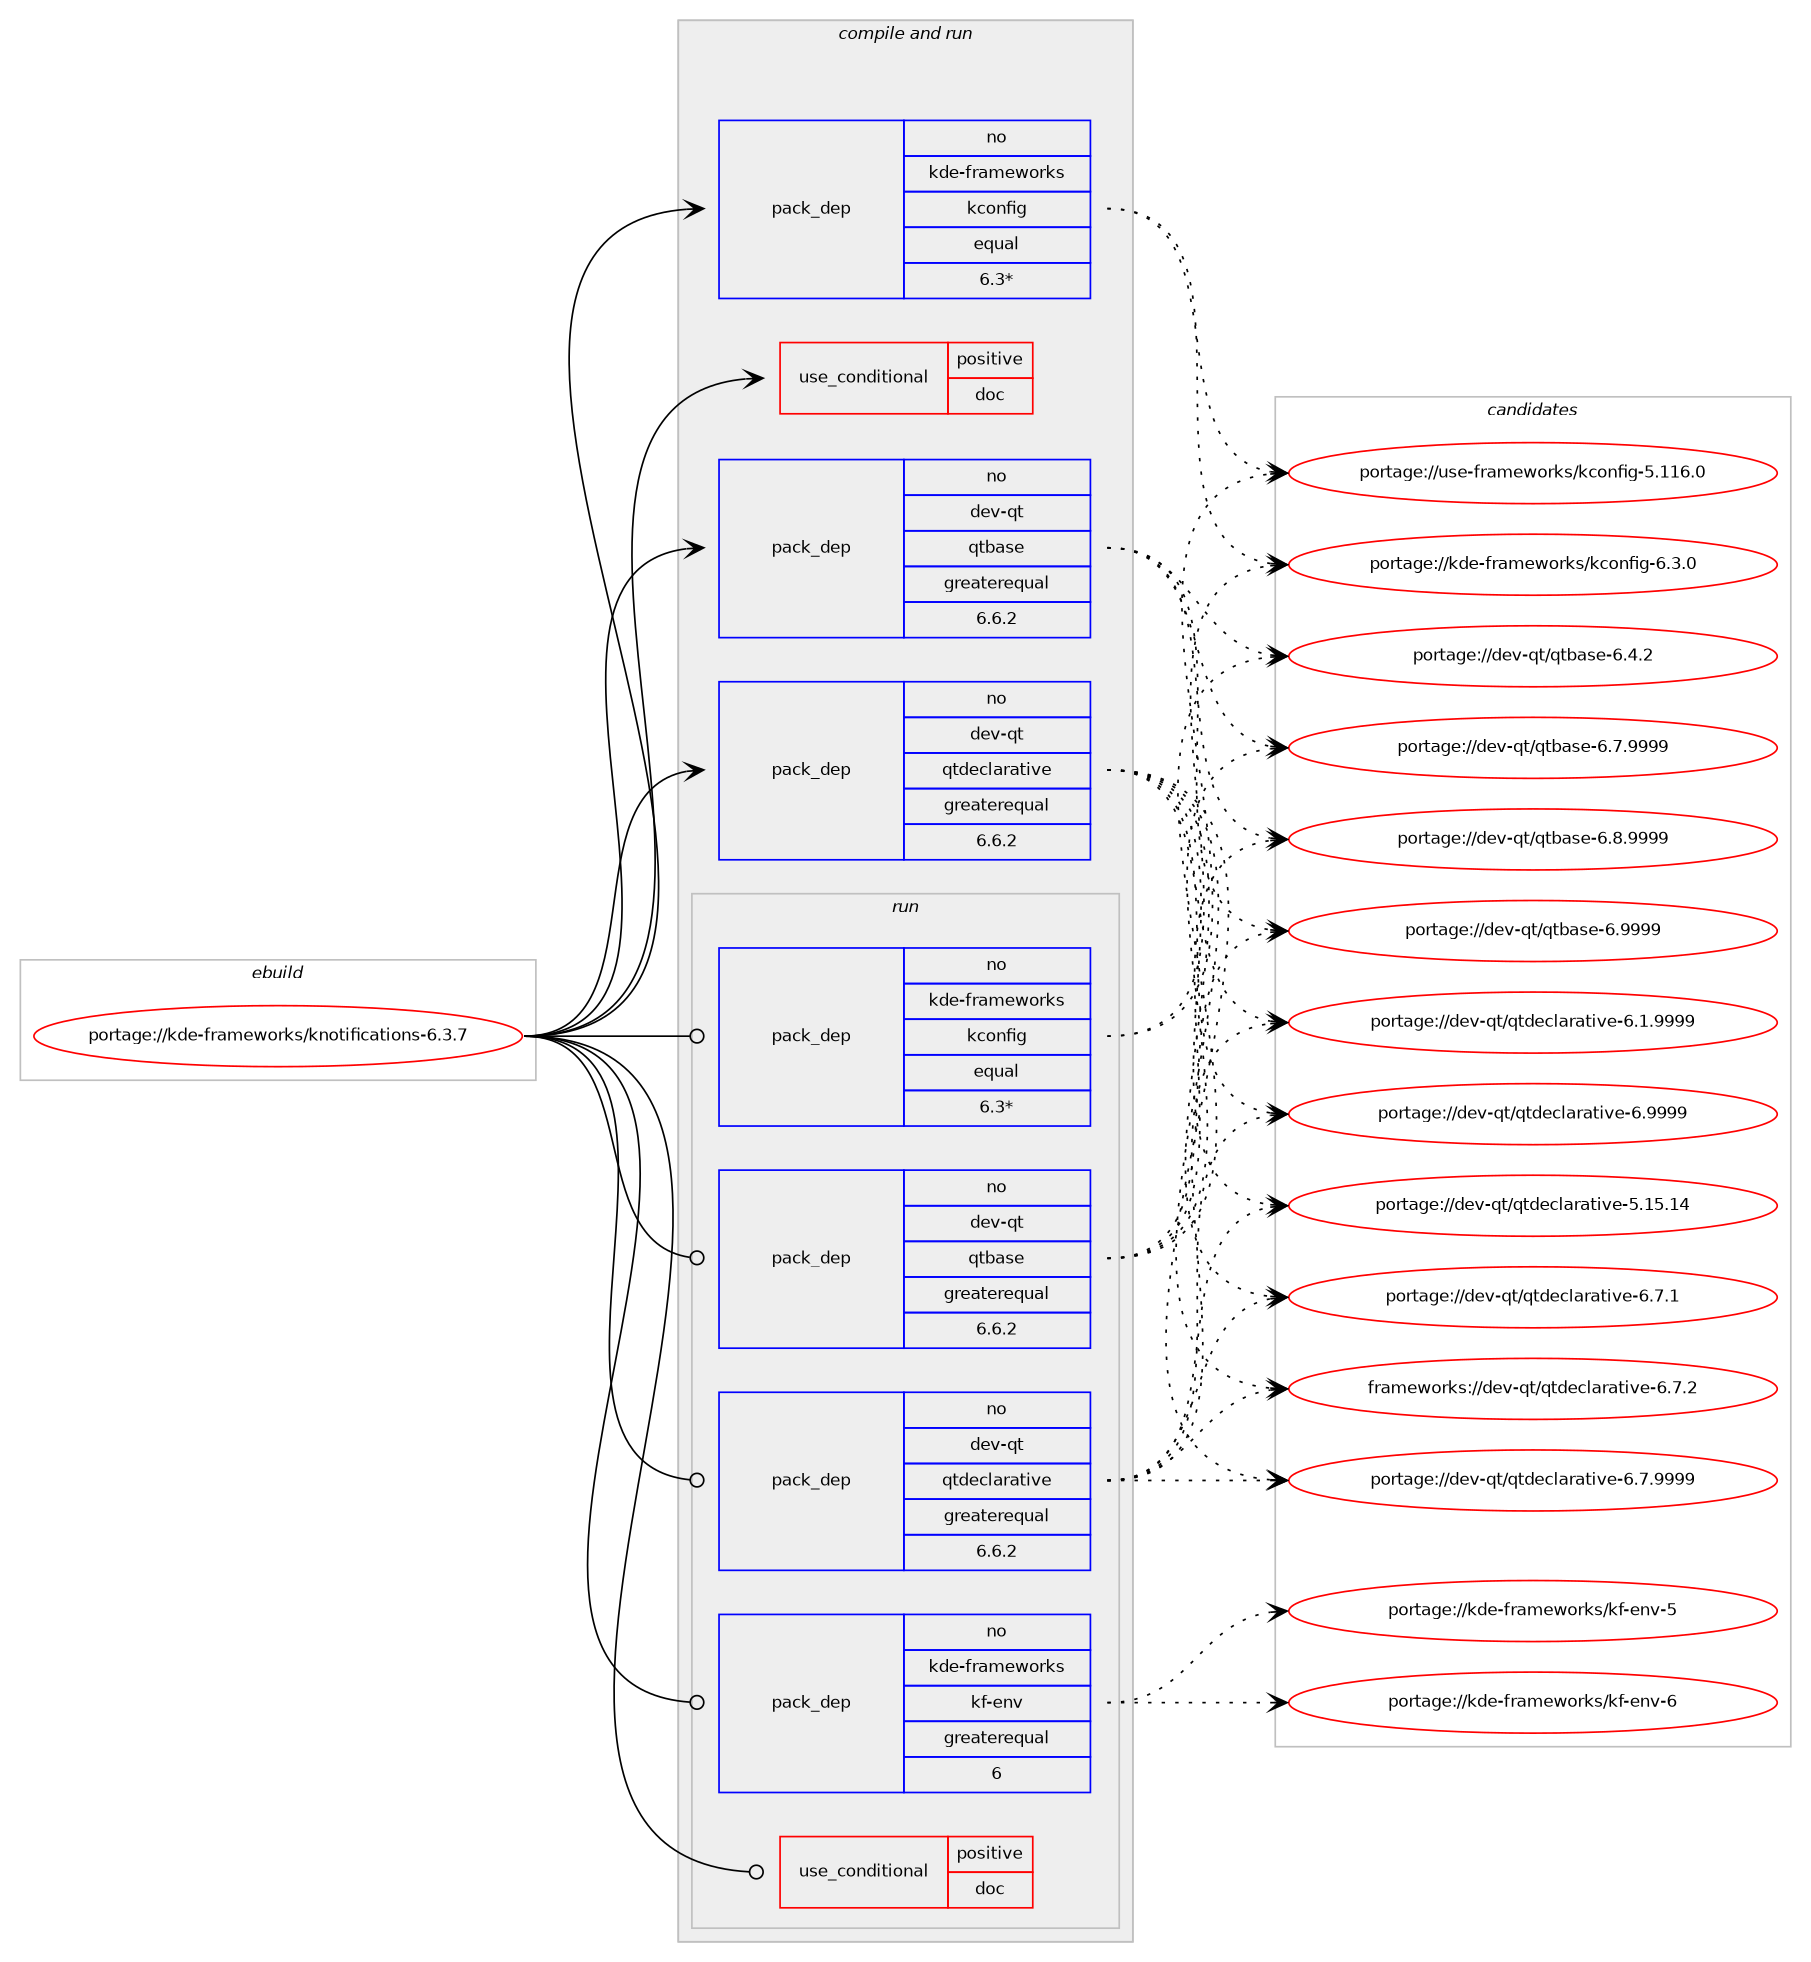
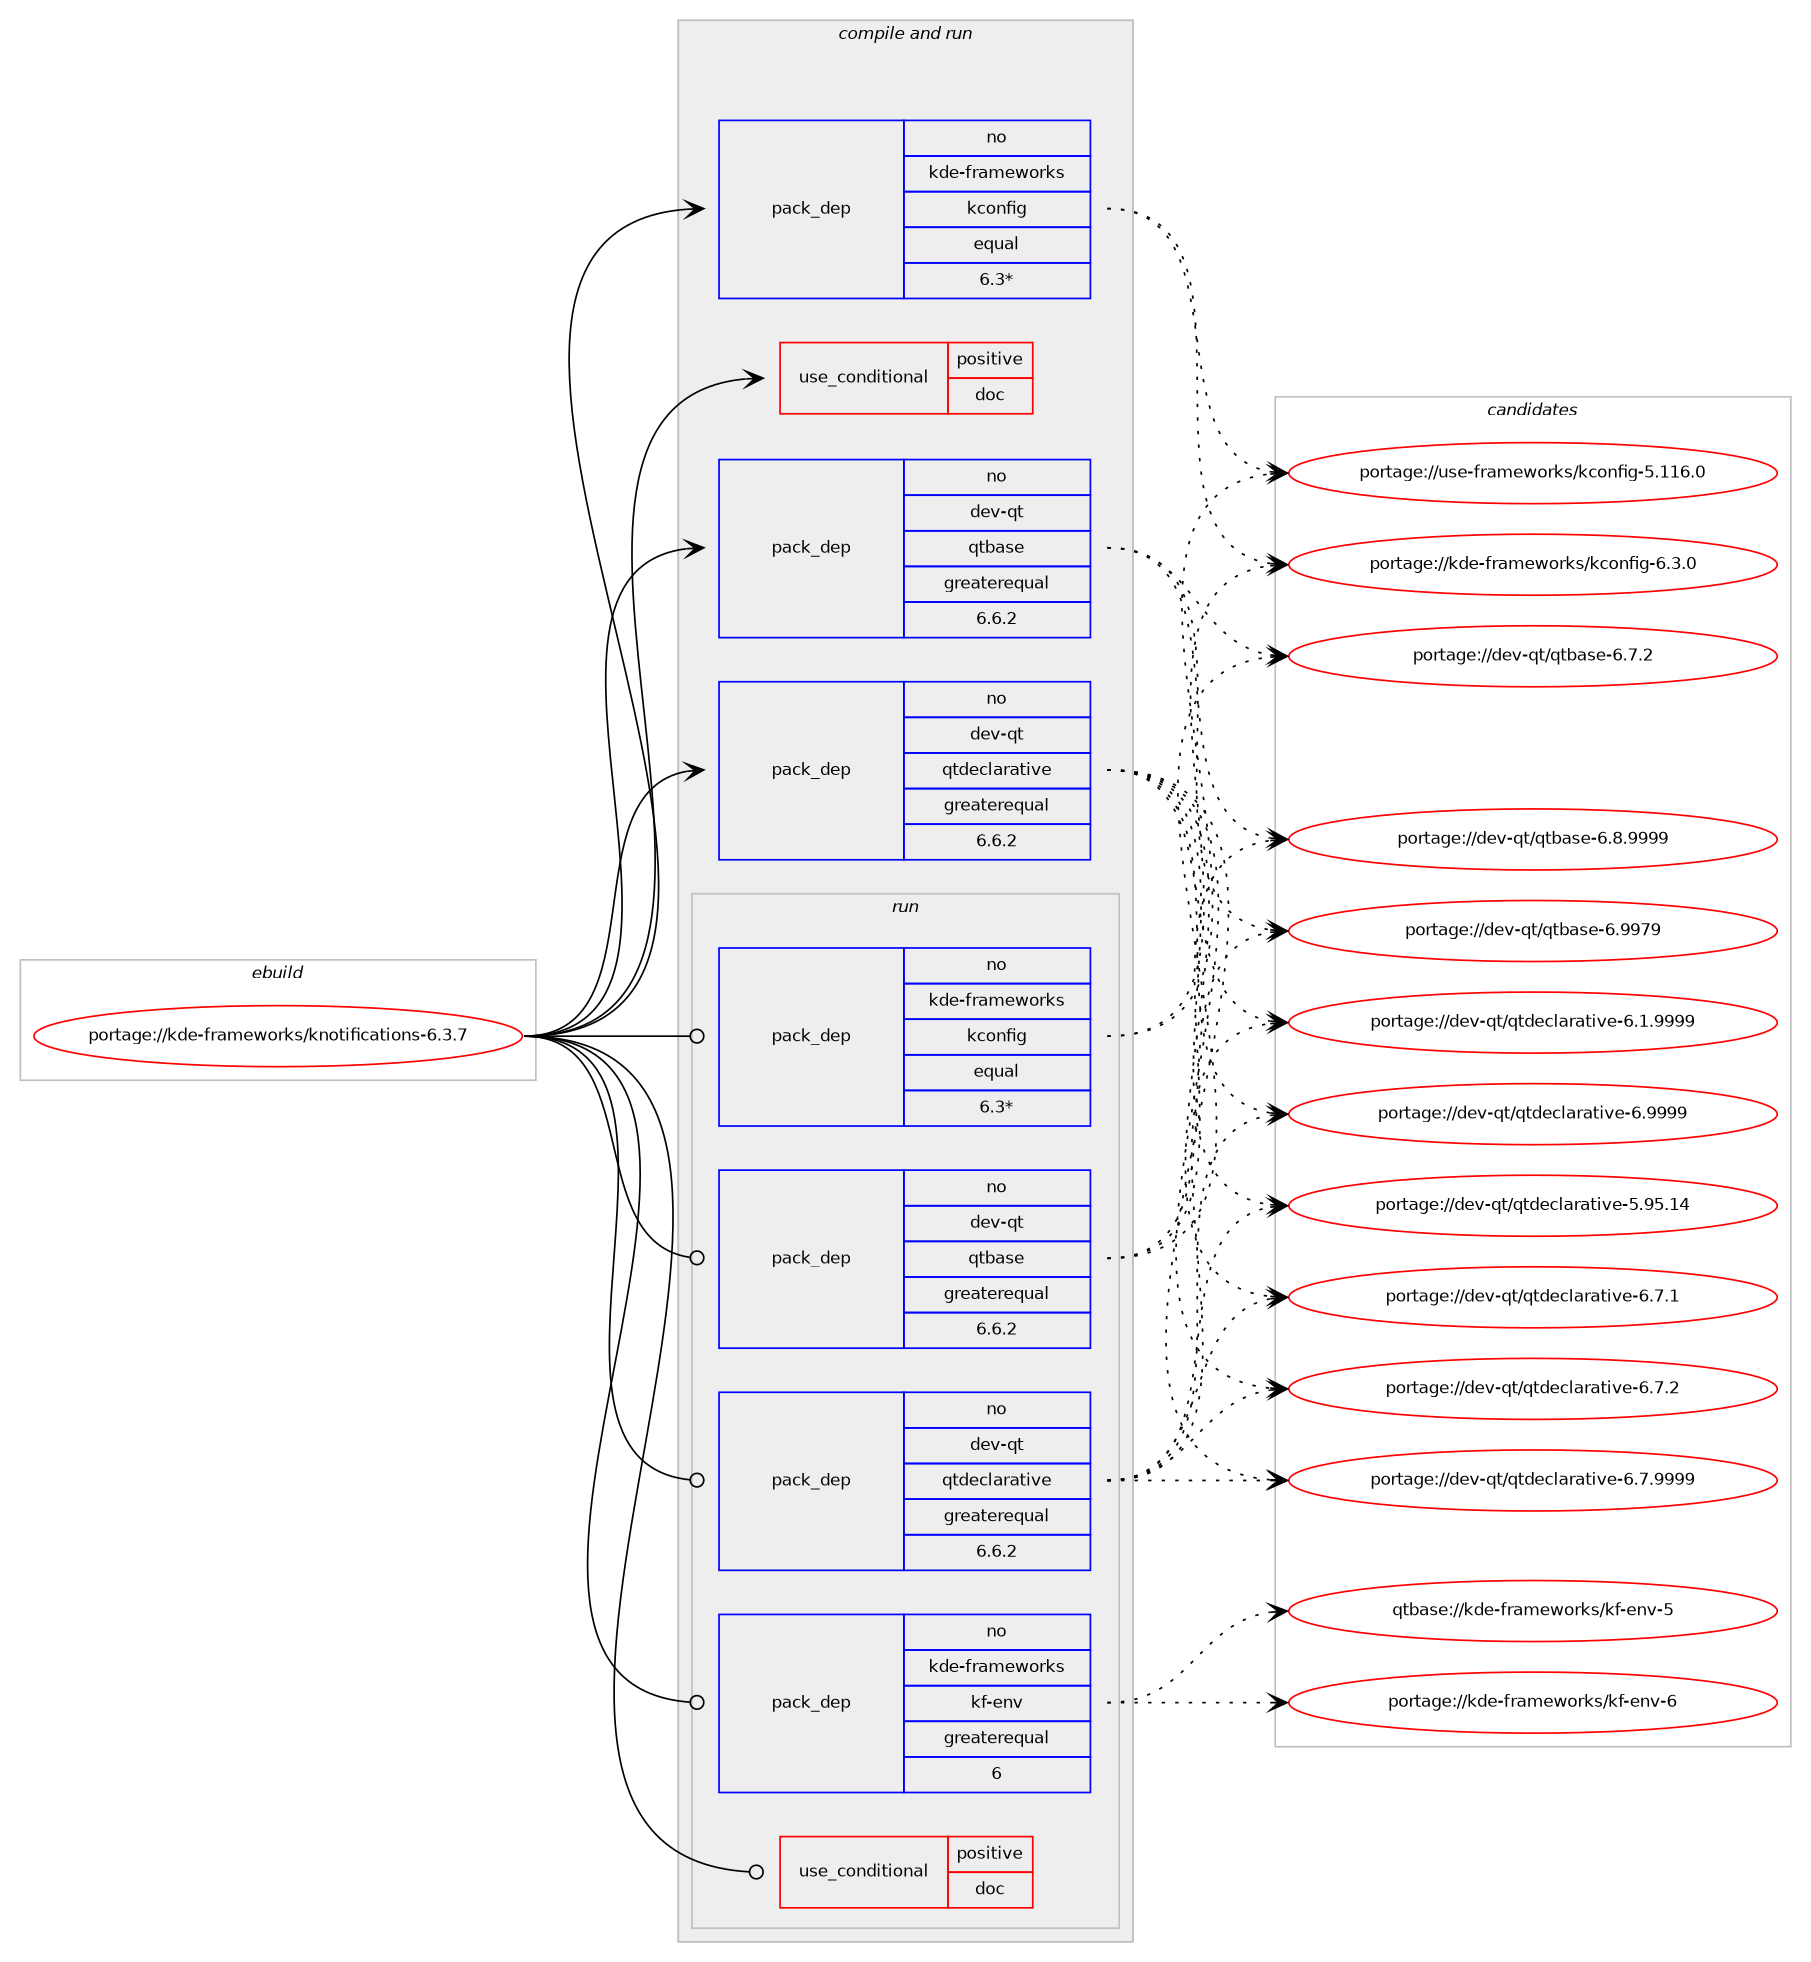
(1533, 656) -> (1533, 656)
(1533, 748) -> none
(1533, 931) -> (1533, 931)
(1533, 1206) -> (1533, 1206)
(1533, 1389) -> (1533, 1389)
(1533, 1611) -> (1533, 1611)
